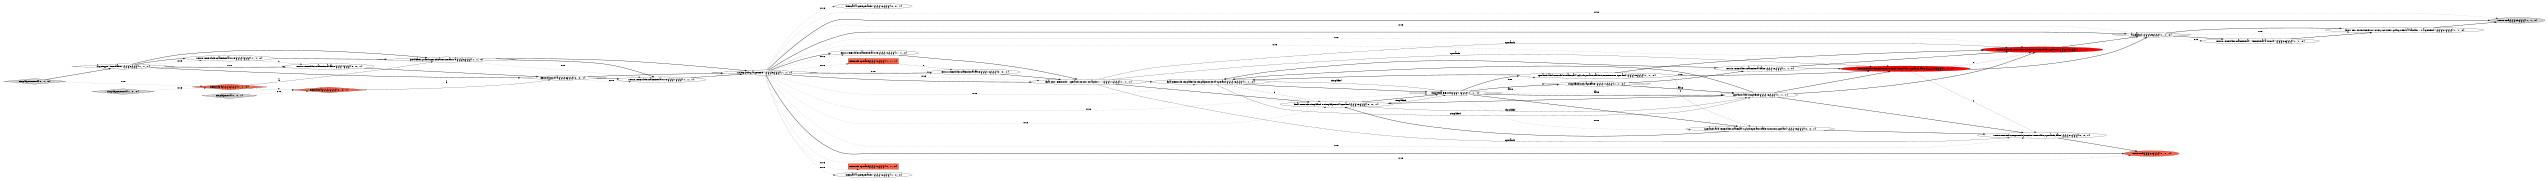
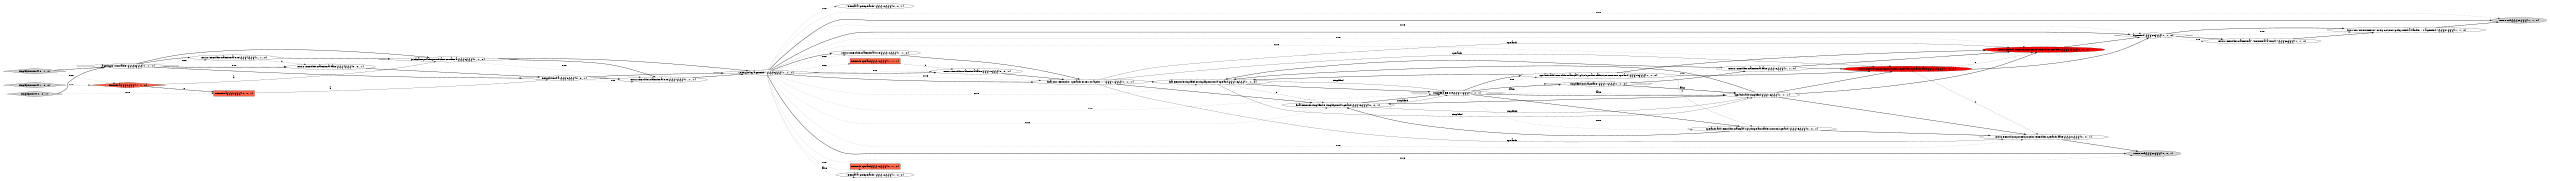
none -> (77, 76)
(270, 89) -> (179, 89)
(329, 90) -> (234, 93)
(2152, 154) -> (2153, 154)
(823, 168) -> (824, 168)
